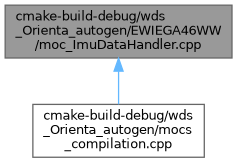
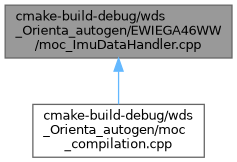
(119, 131) -> (119, 131)
